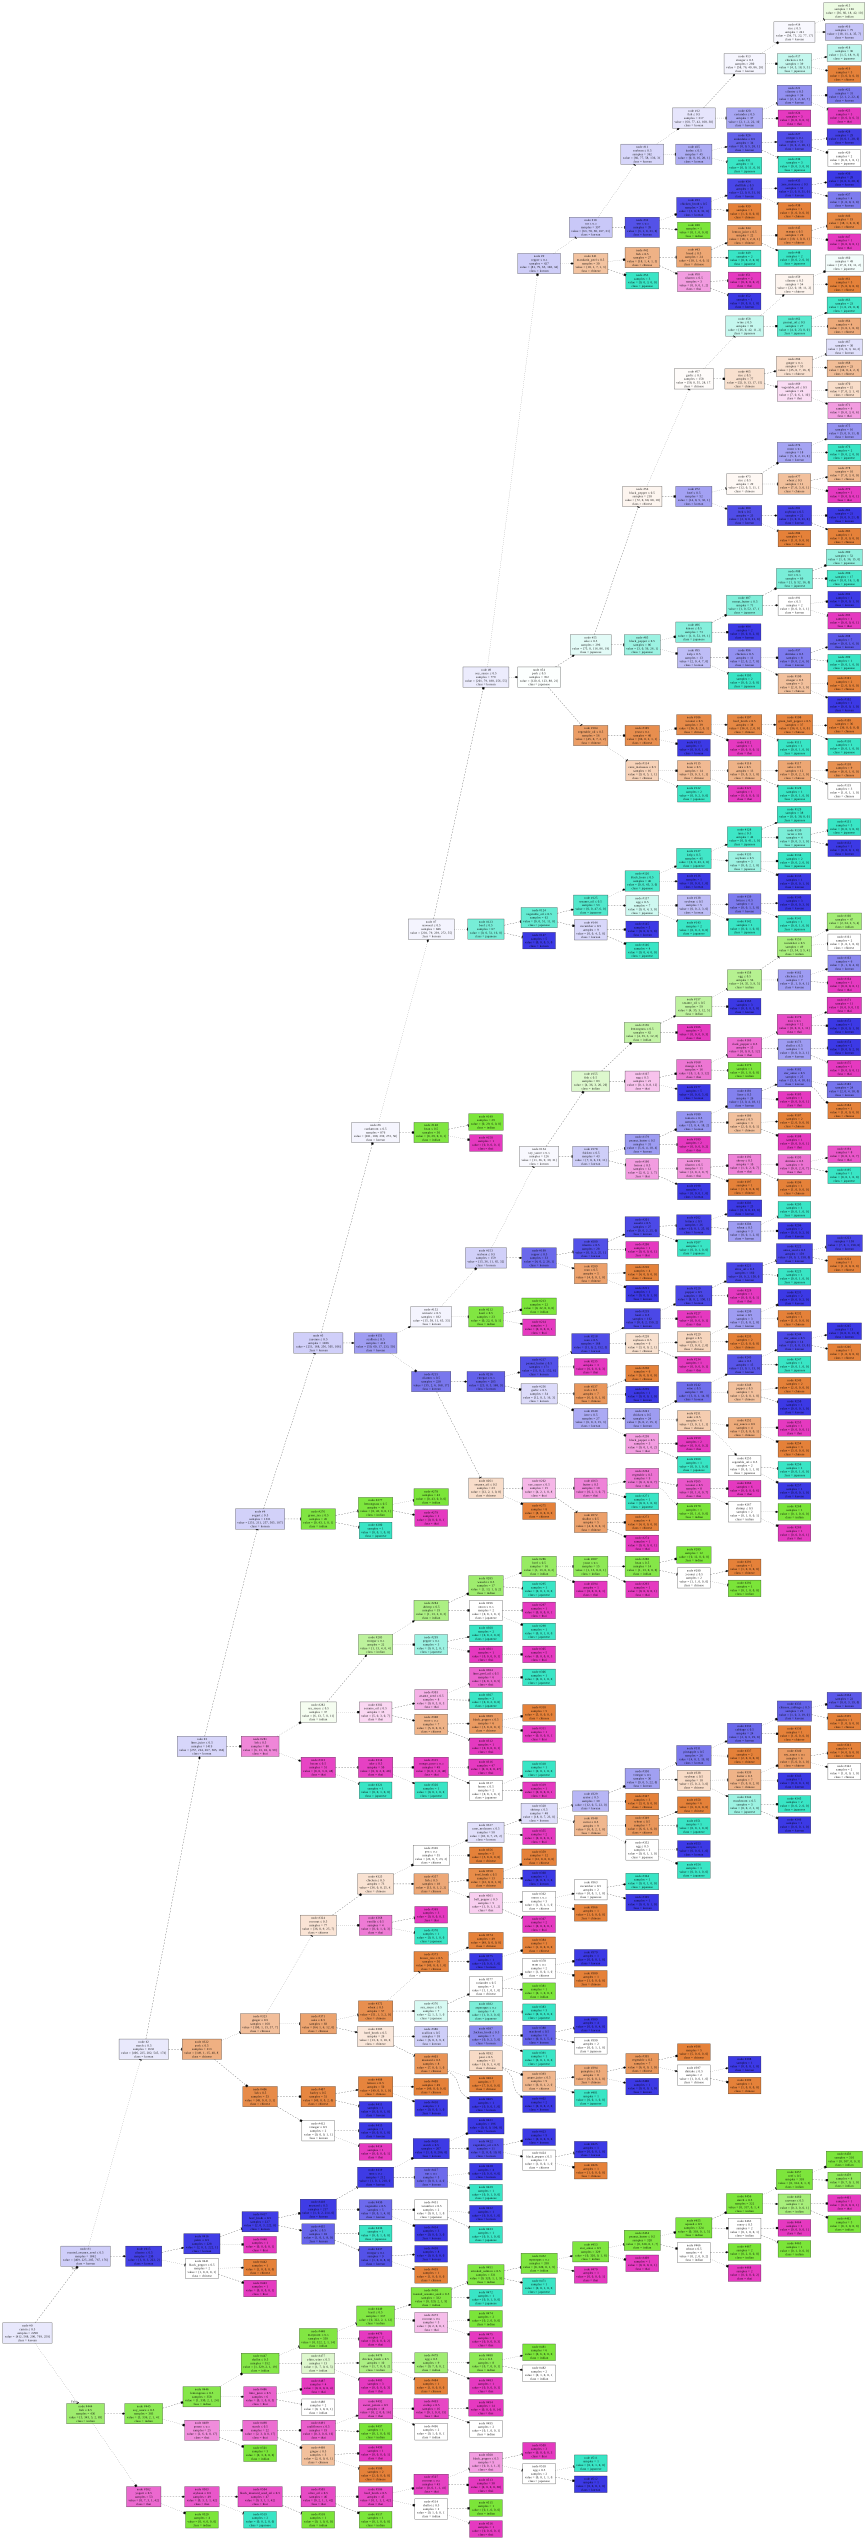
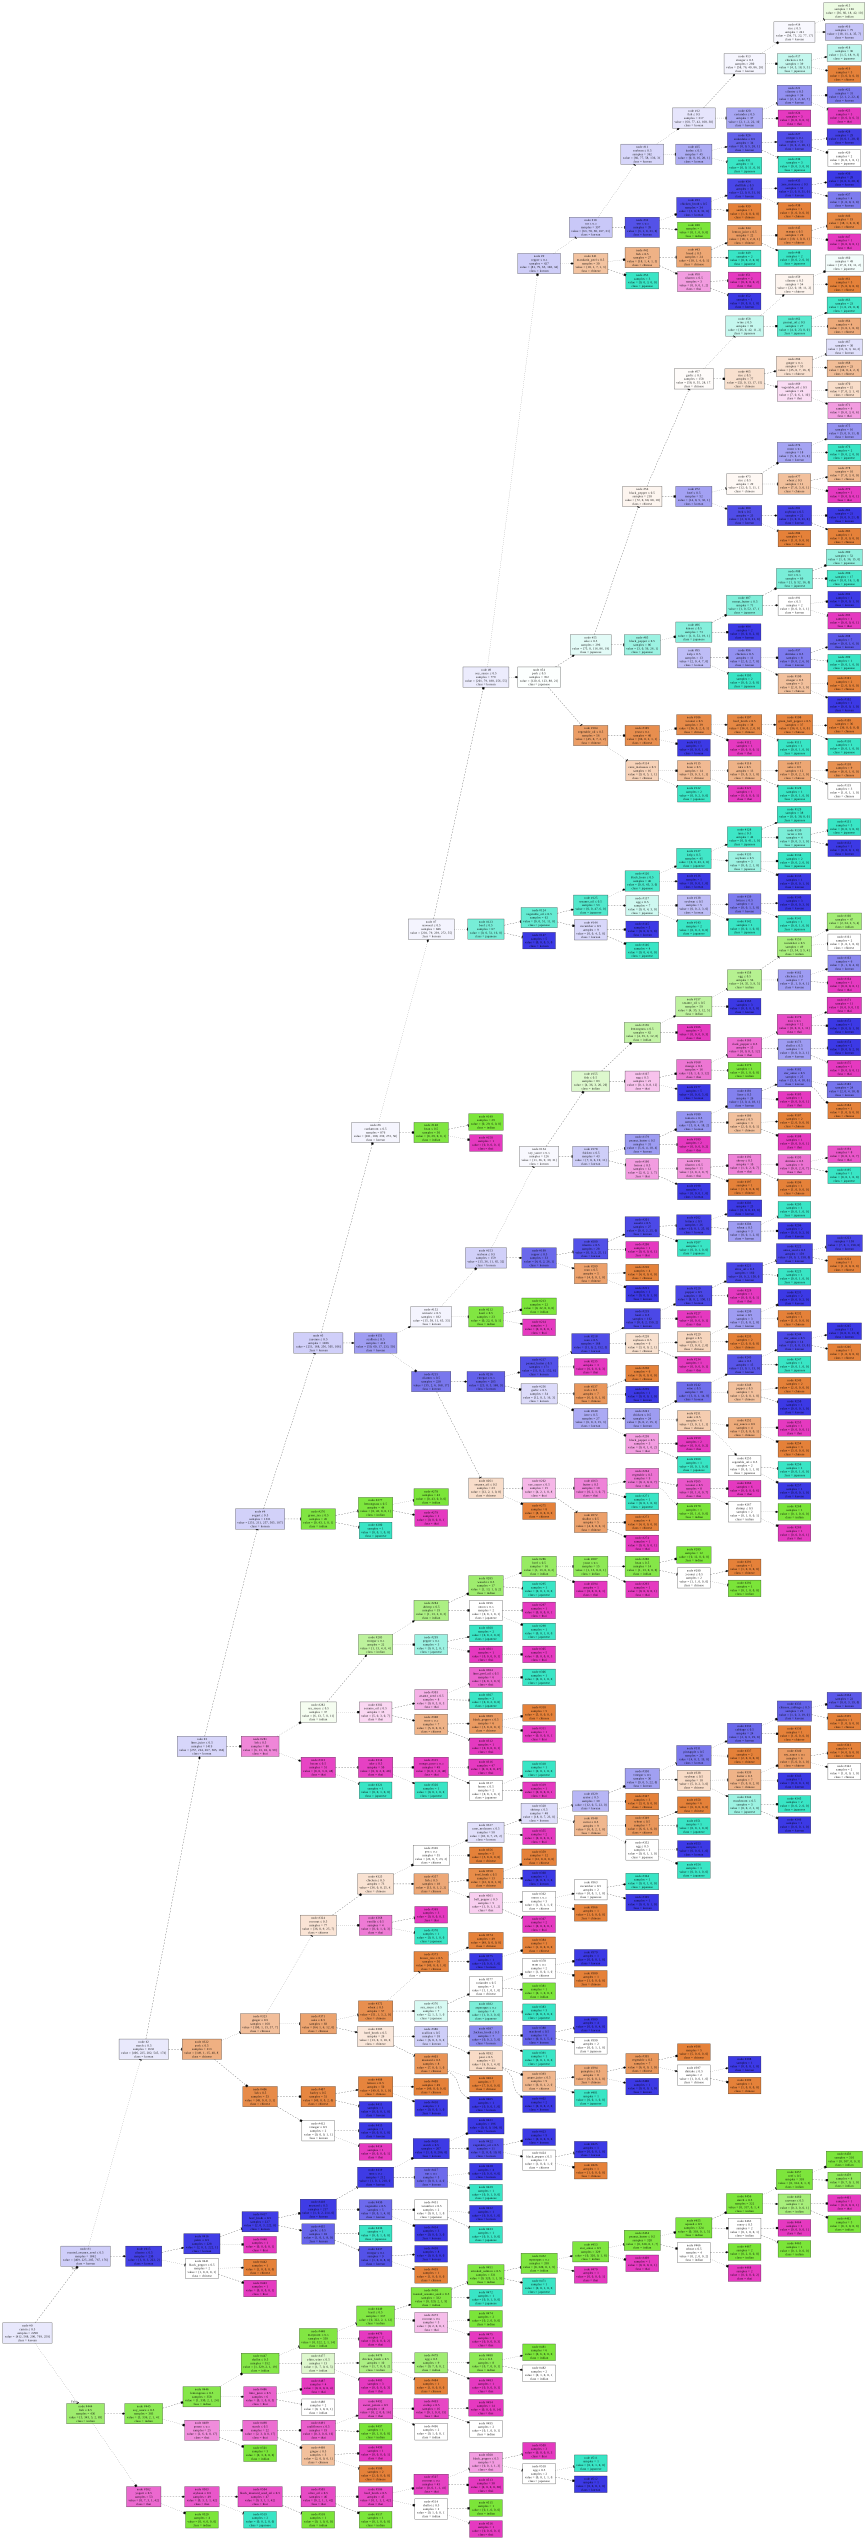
(668, 438) -> (668, 438)
(668, 651) -> none
(667, 1020) -> (667, 1020)
none -> (457, 2048)
